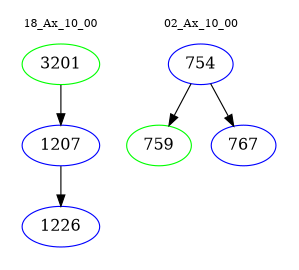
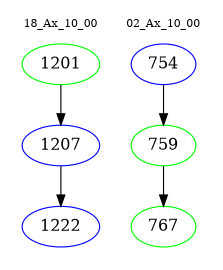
(61, 64) -> (61, 64)
(219, 100) -> (164, 181)
(244, 145) -> (164, 227)
(61, 227) -> (61, 227)
